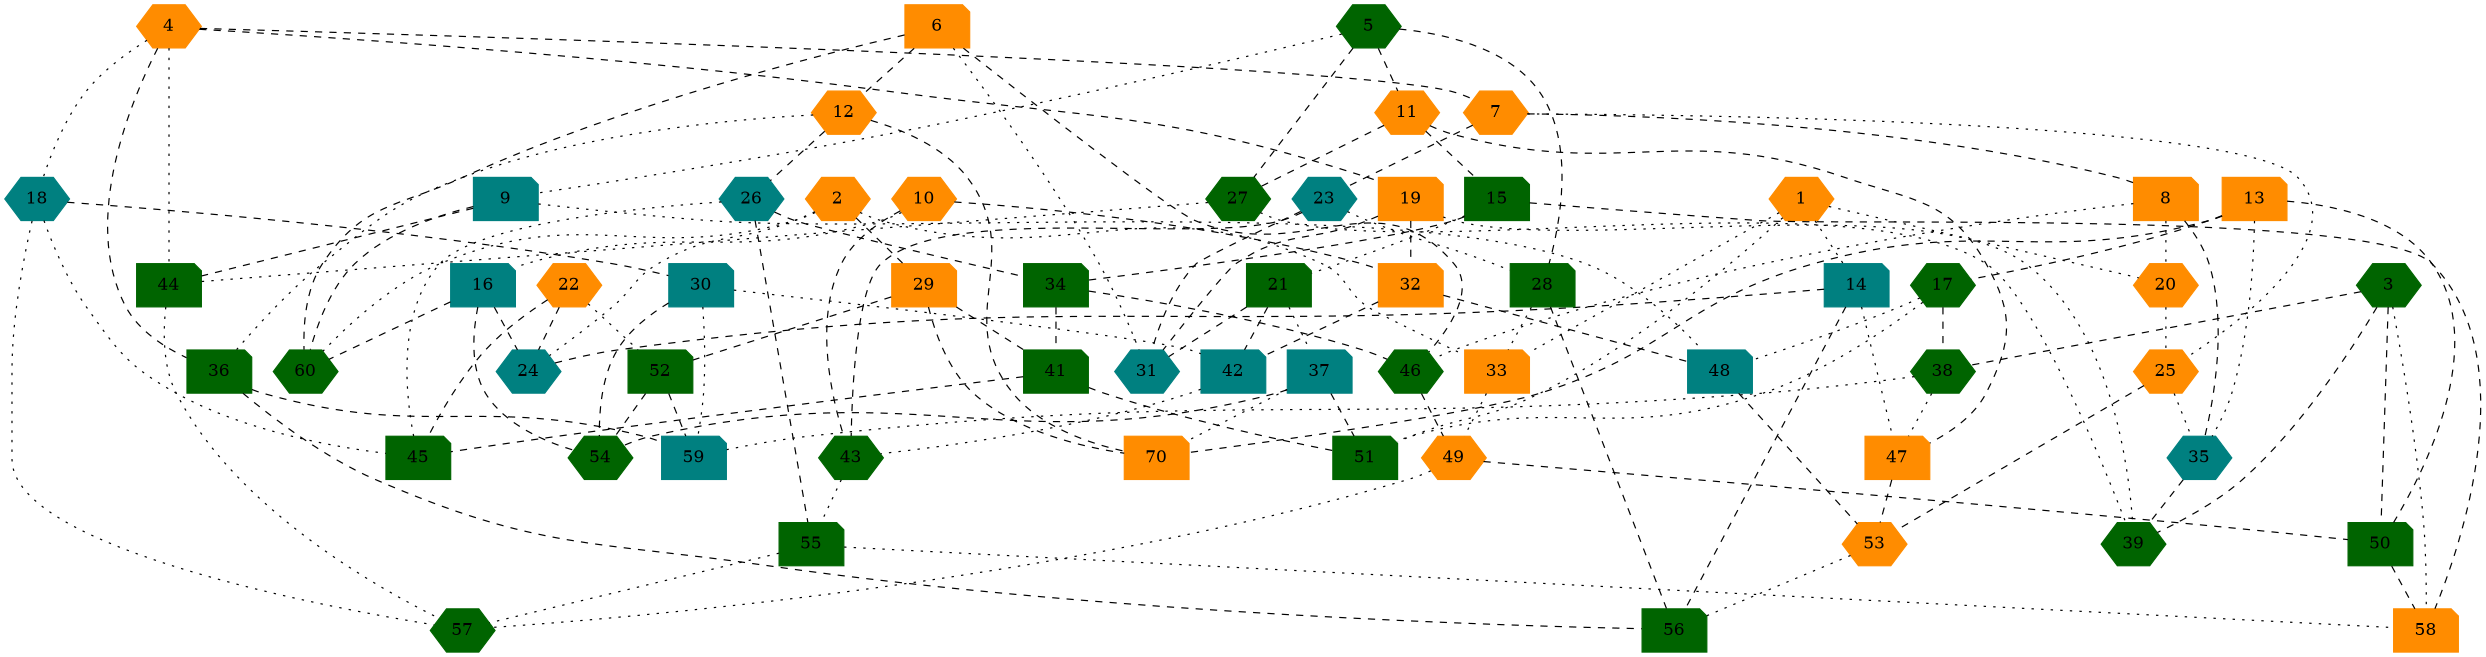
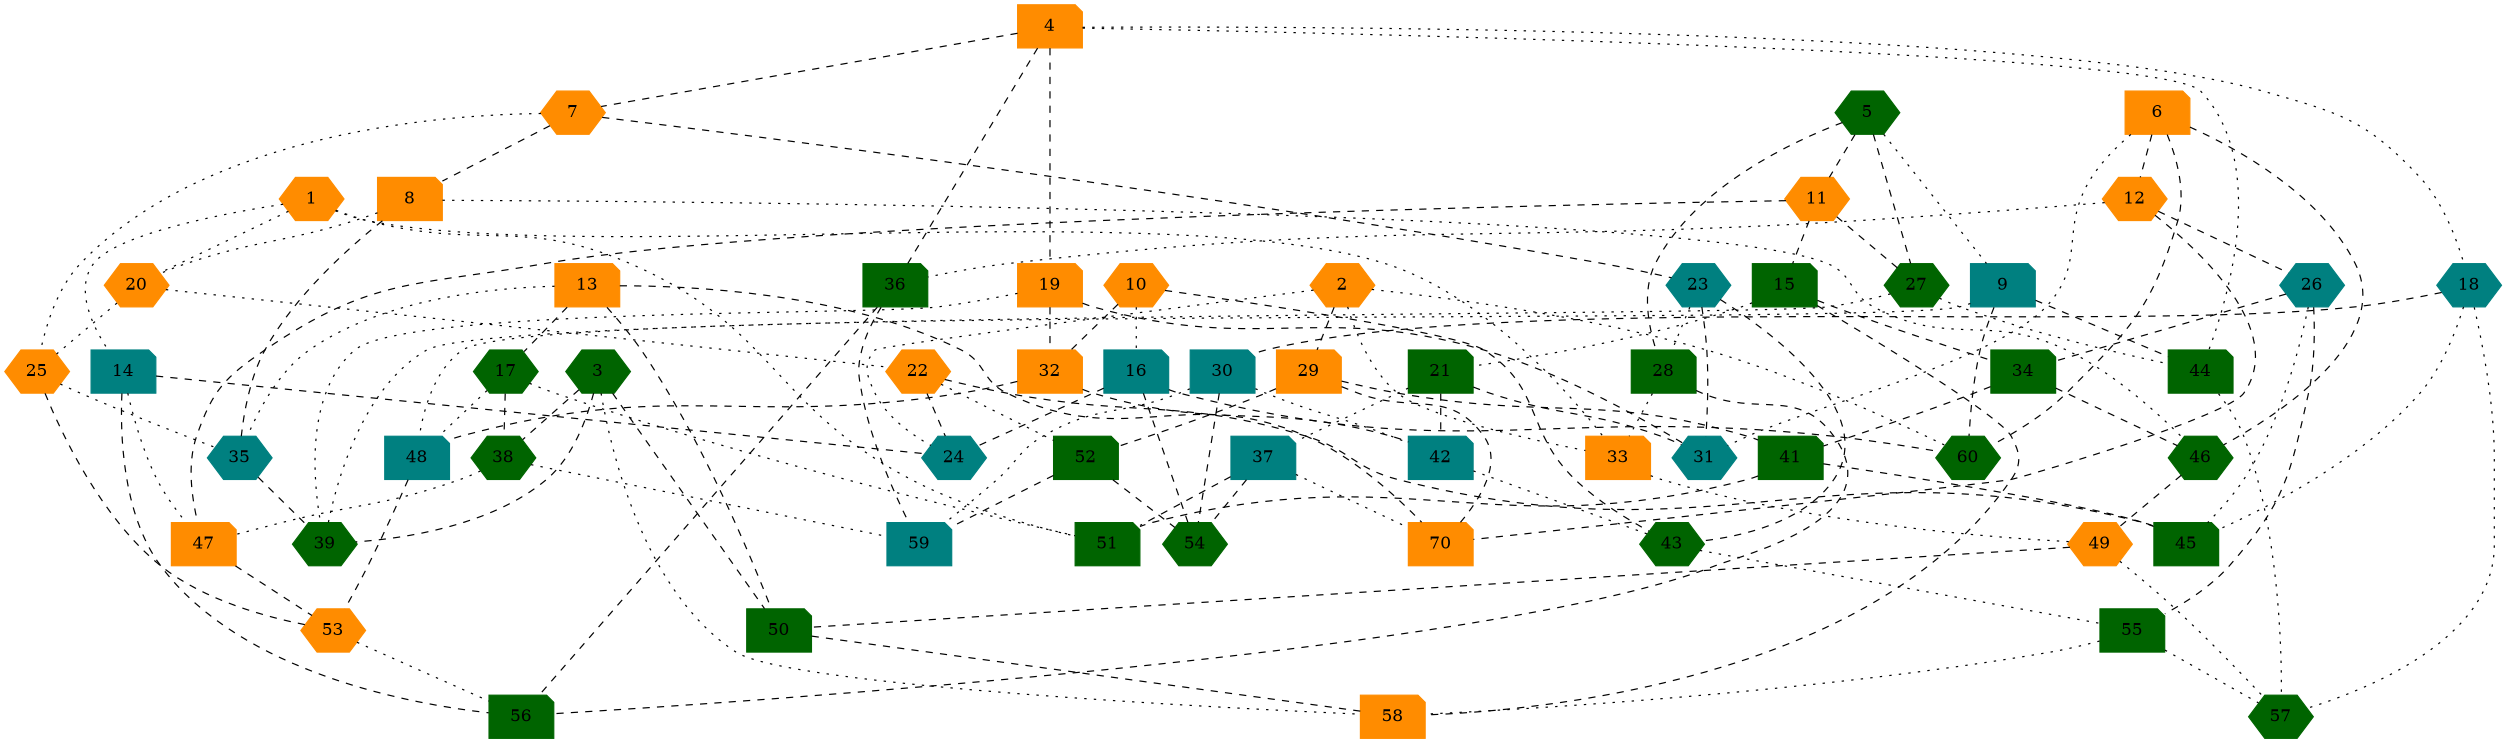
(169, 26) -> (1050, 26)
none -> (437, 319)
